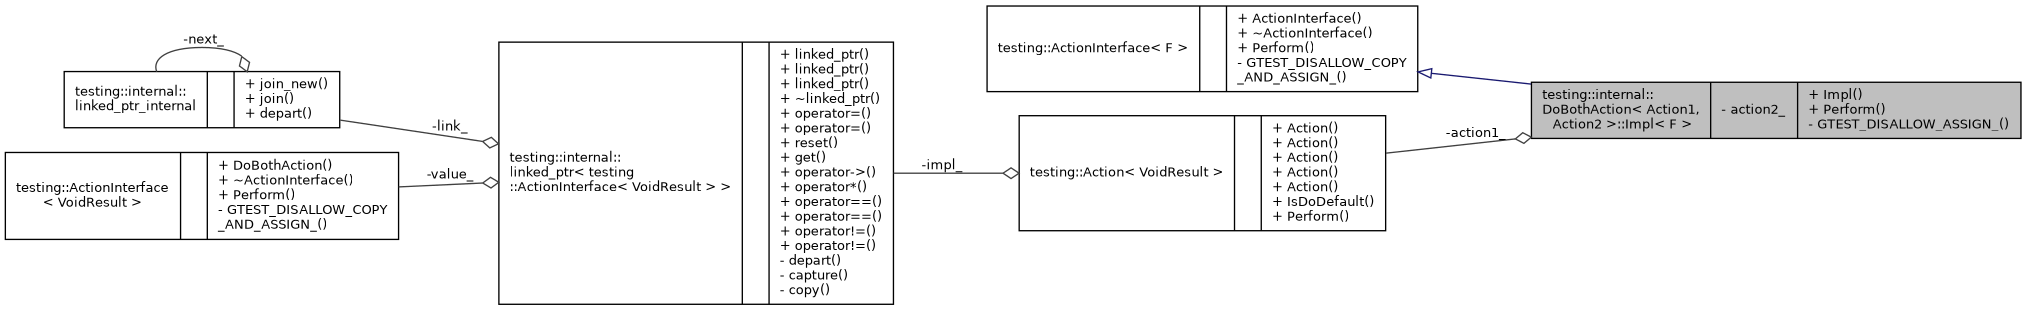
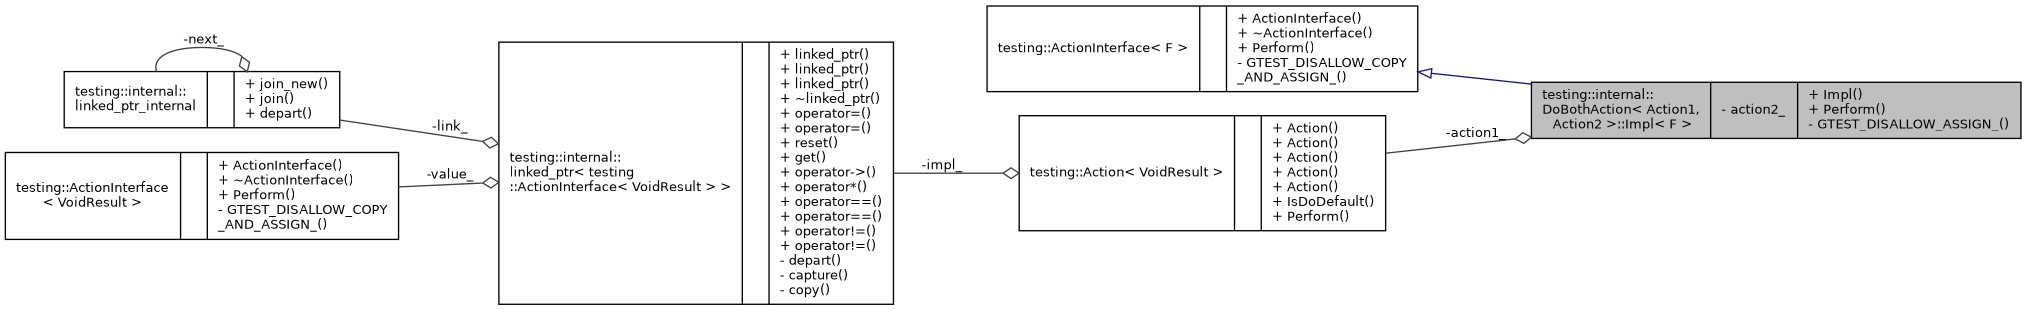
(276, 166) -> (281, 166)
